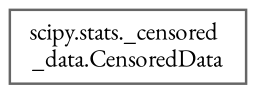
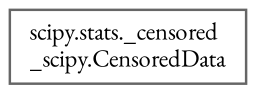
(128, 47) -> (128, 47)
